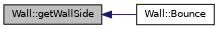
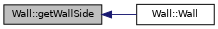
(175, 15) -> (175, 15)
